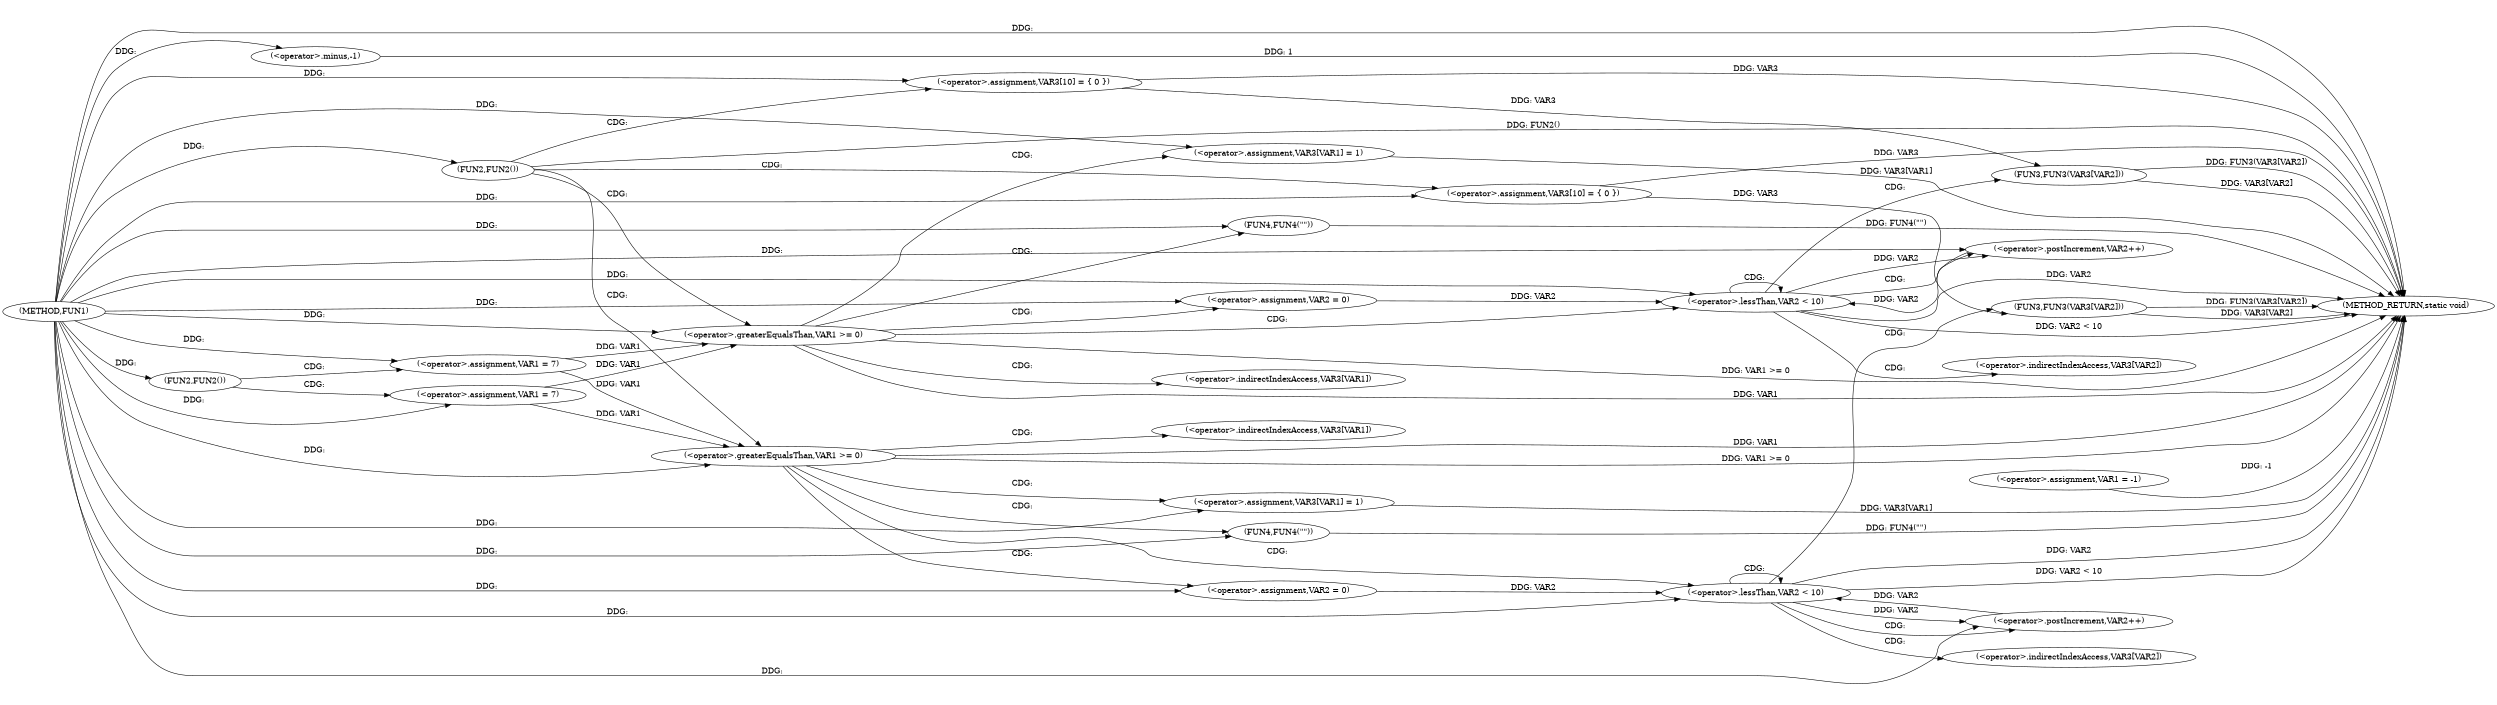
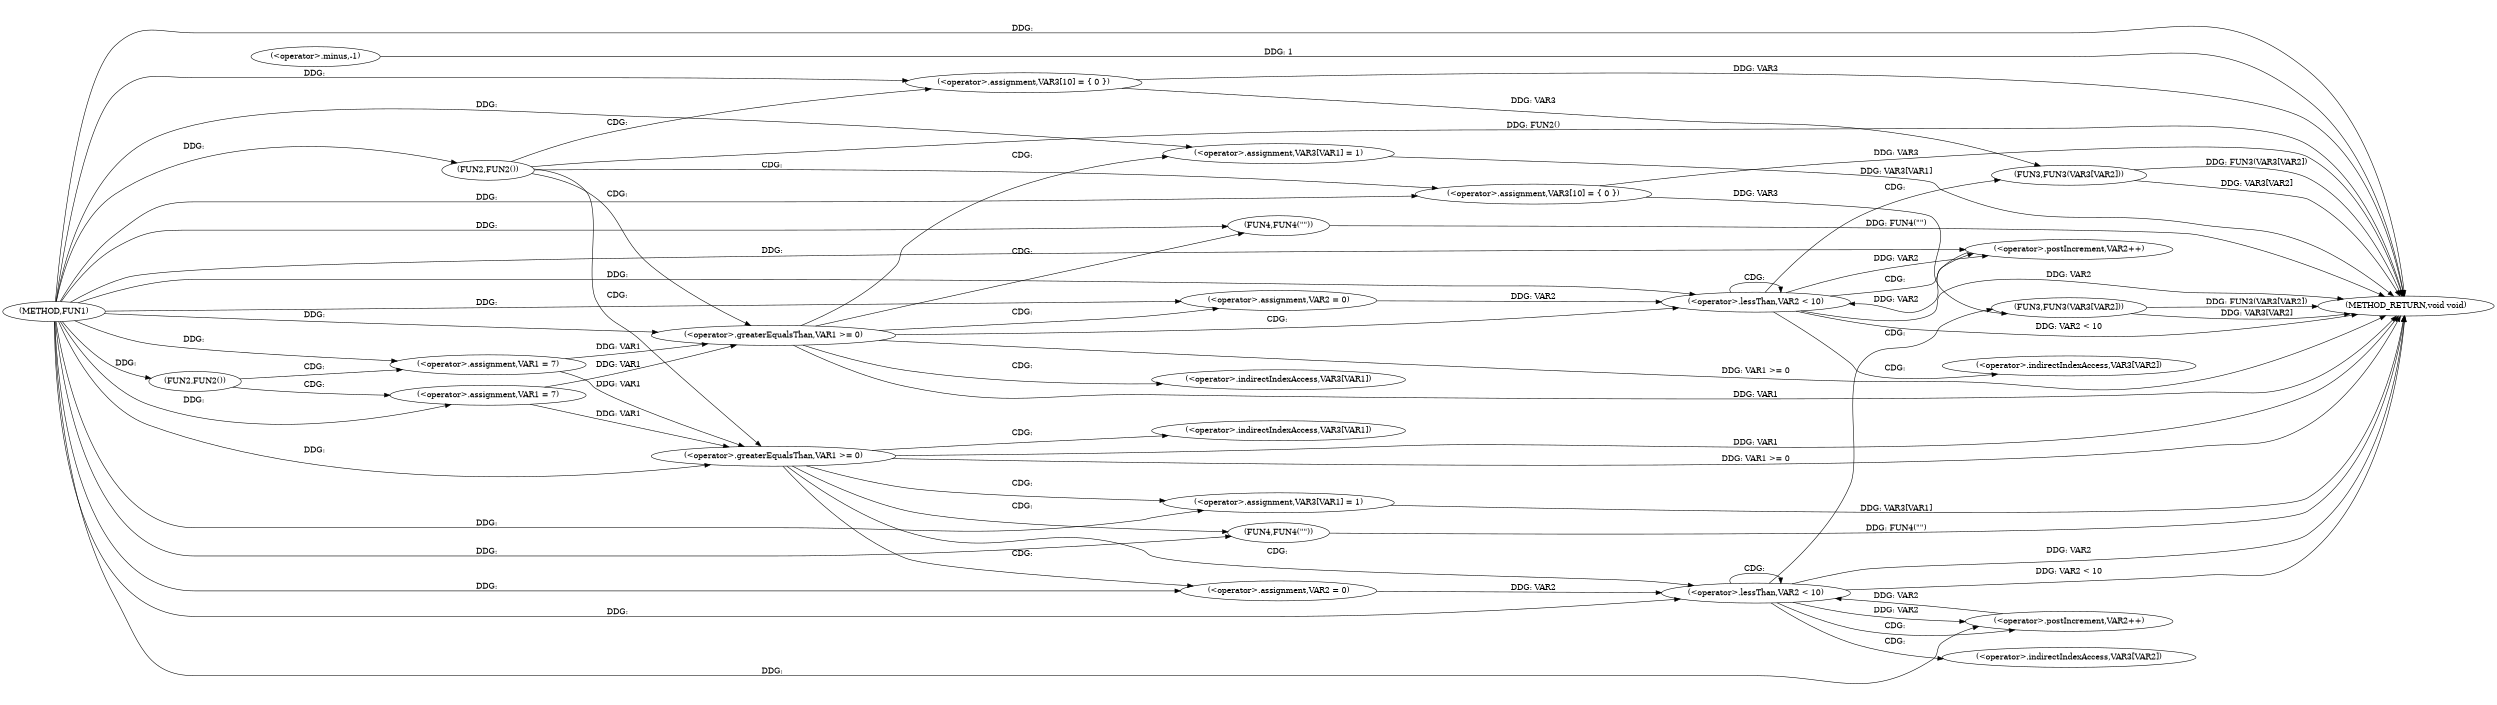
(96, 101) -> none
(2406, 306) -> (2406, 306)
(2069, 480) -> none
